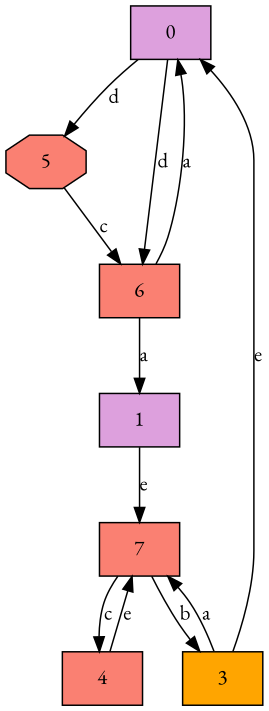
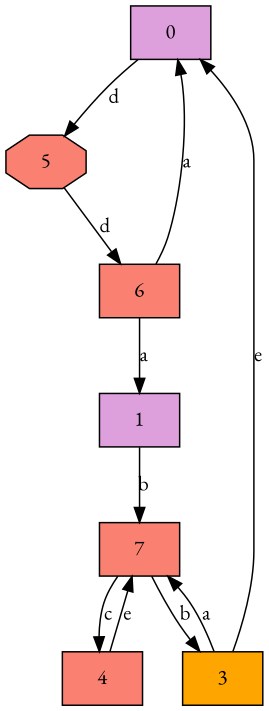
(156, 154) -> none
(105, 226) -> (105, 226)
(144, 485) -> (144, 485)
